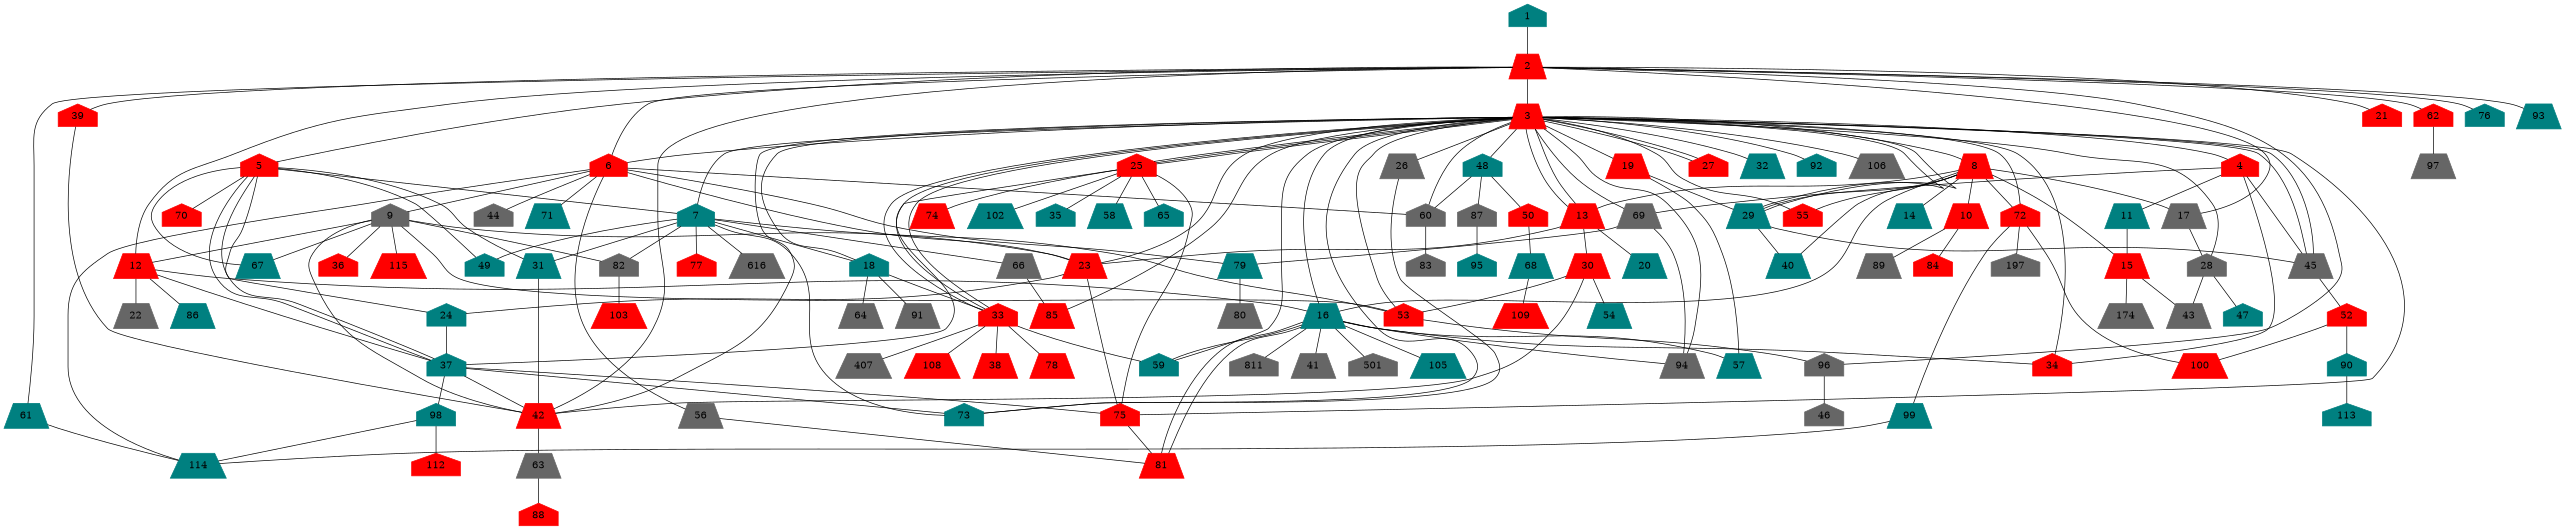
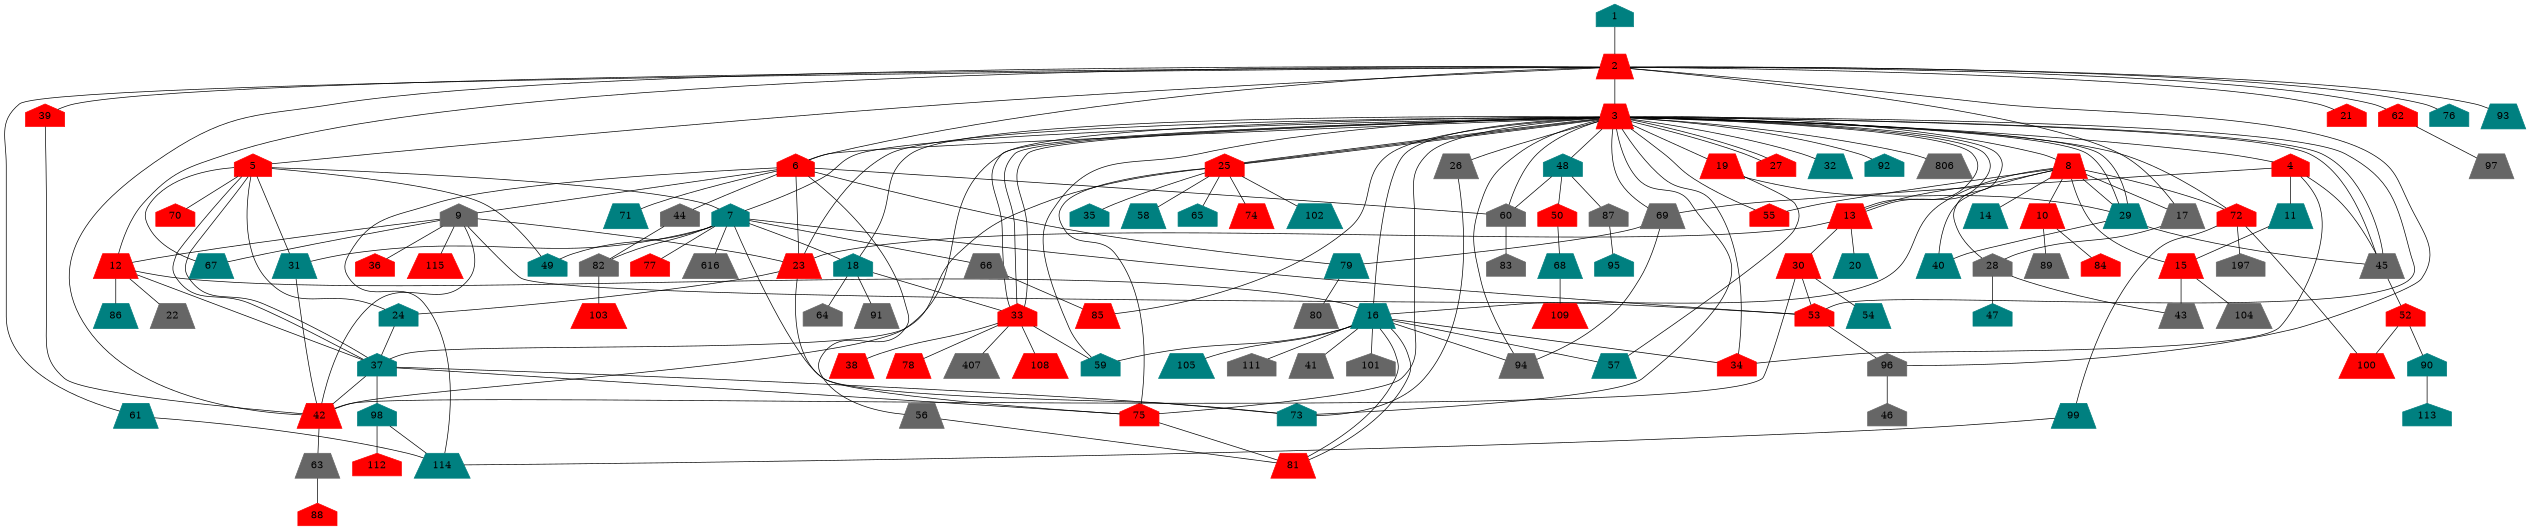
(1877, 166) -> (1945, 166)
(505, 241) -> (651, 234)
(861, 316) -> (823, 316)
(2126, 316) -> (2244, 316)
(1254, 366) -> (1252, 366)
(1373, 366) -> (1371, 366)
